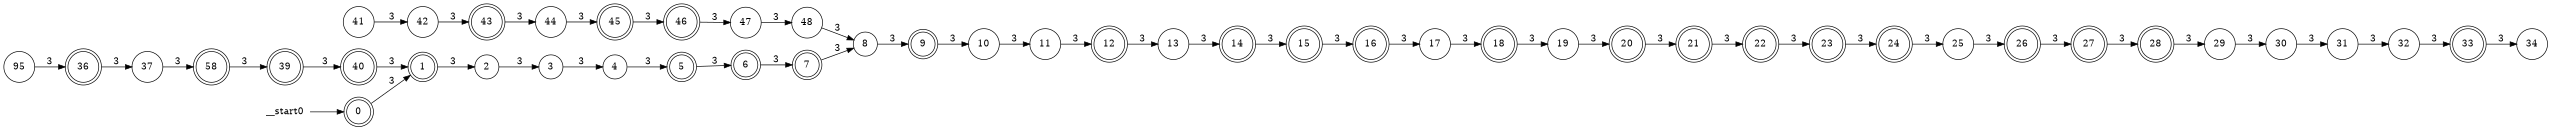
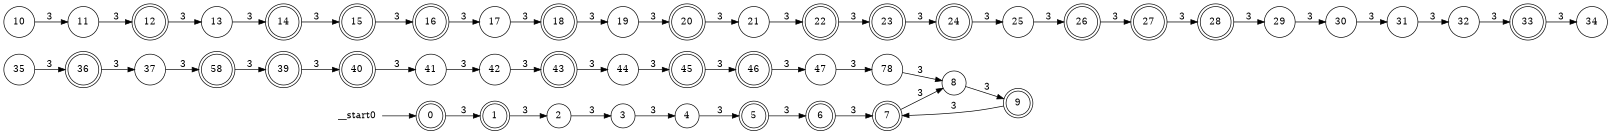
(807, 23) -> (887, 70)
(950, 44) -> (957, 113)
(1694, 44) -> (754, 22)
(19, 67) -> (19, 70)
(389, 67) -> (392, 70)
